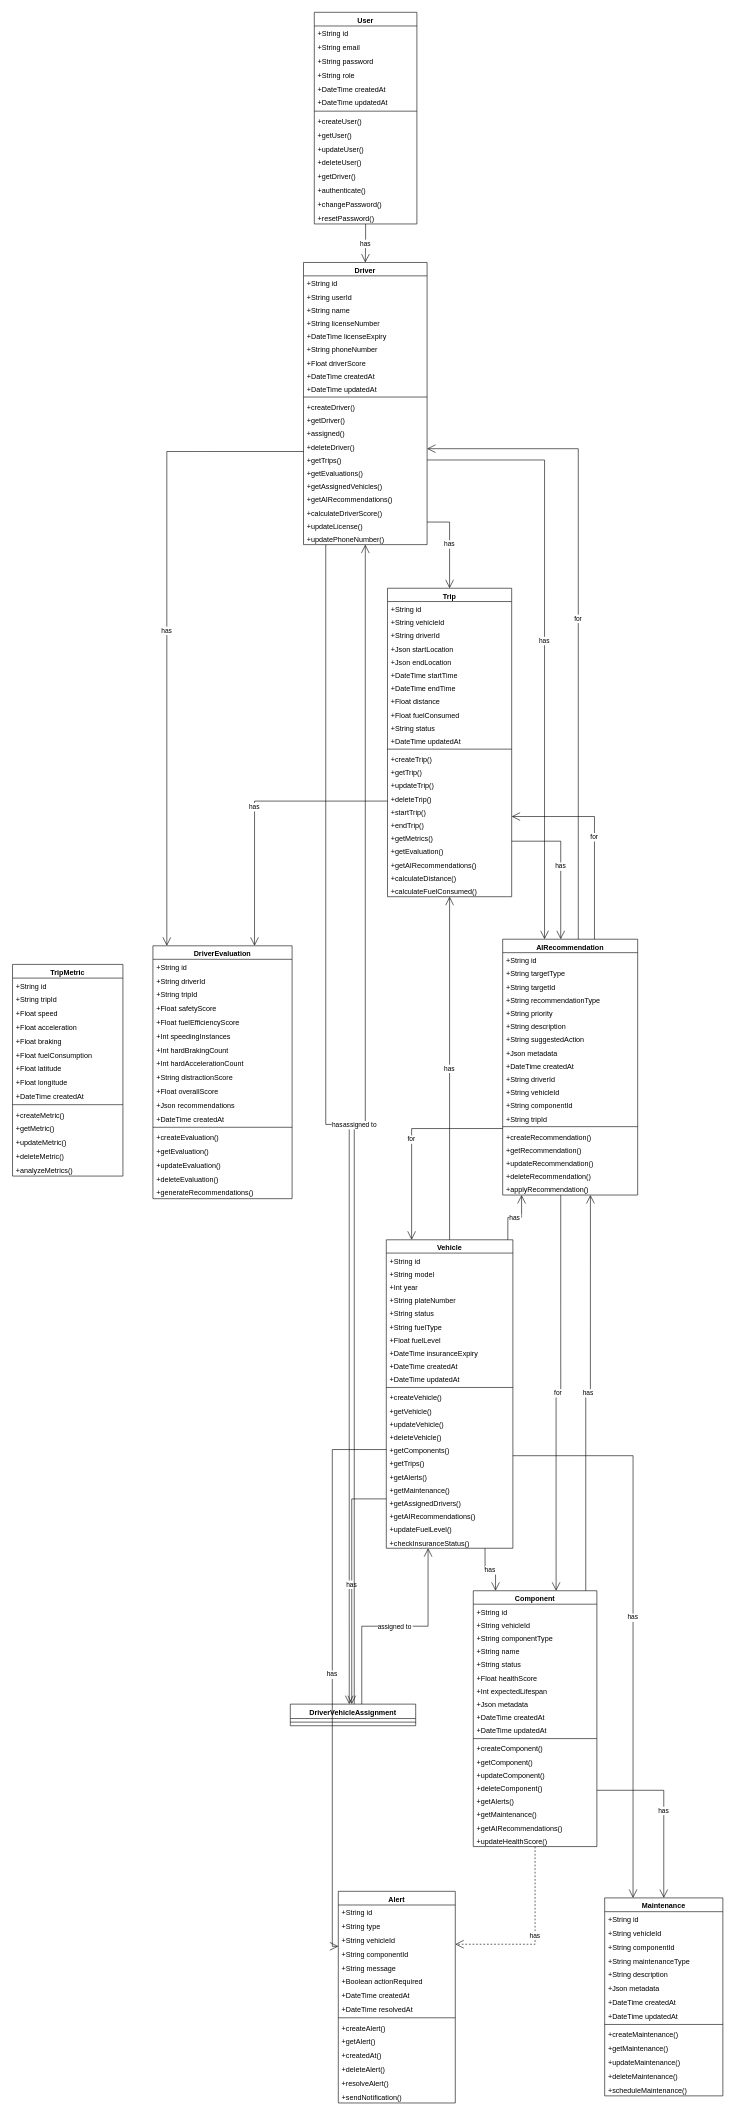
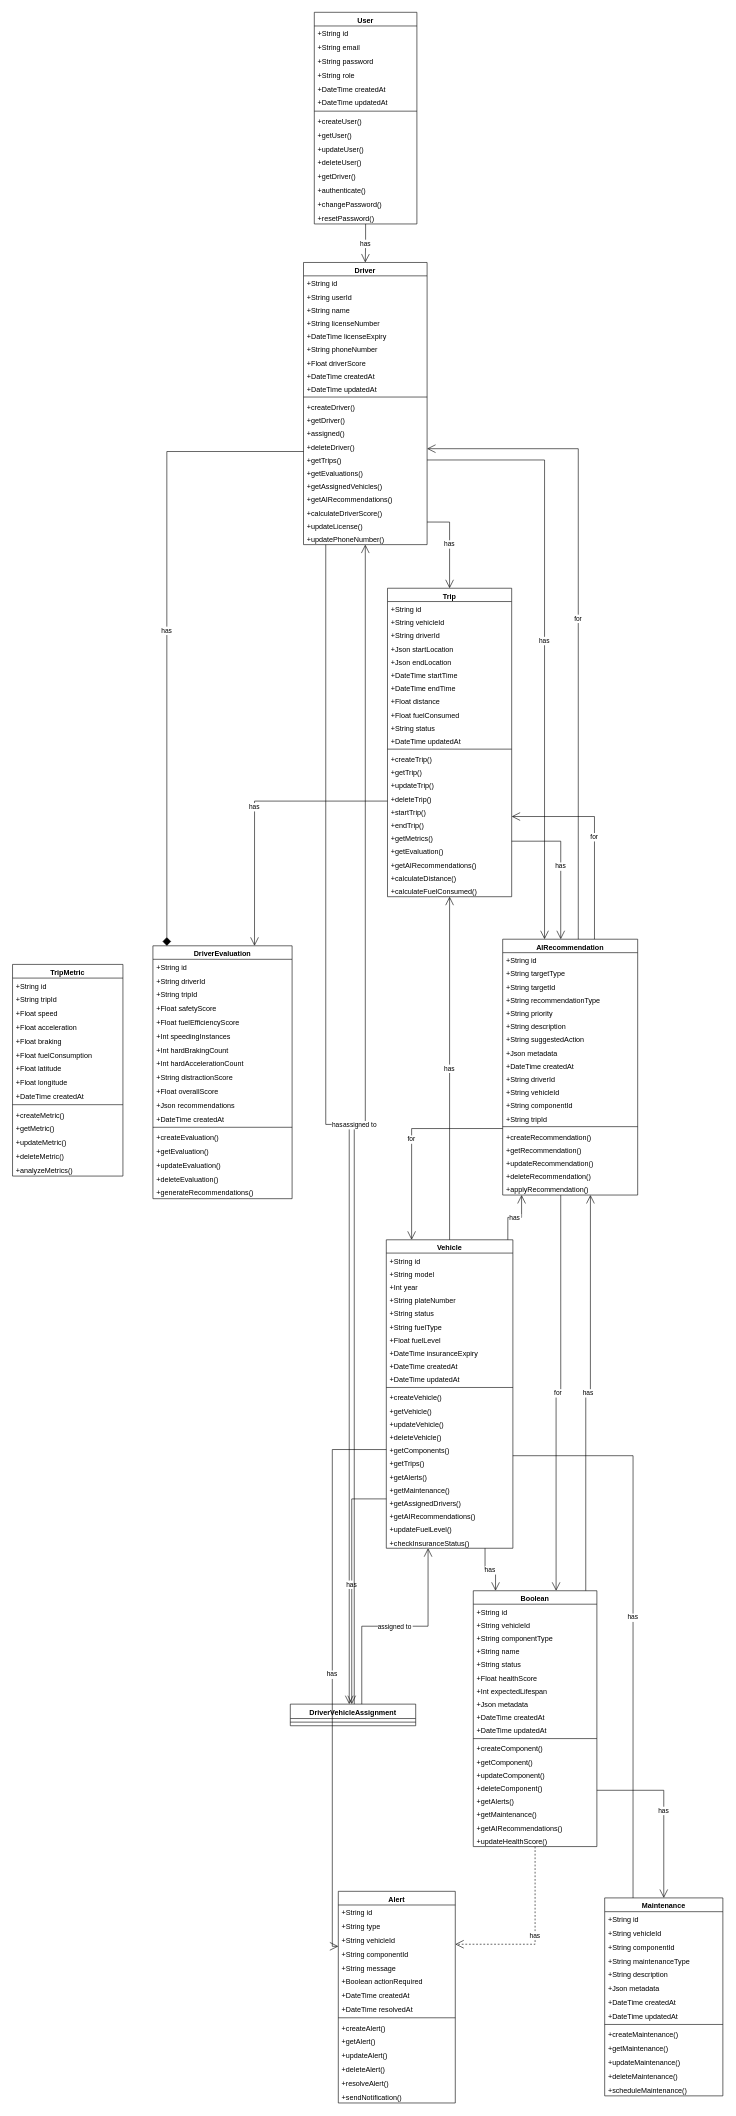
(167, 940) -> (167, 937)
(535, 1599) -> (535, 1599)
(633, 1893) -> (633, 1893)
(366, 2056) -> (369, 2056)
